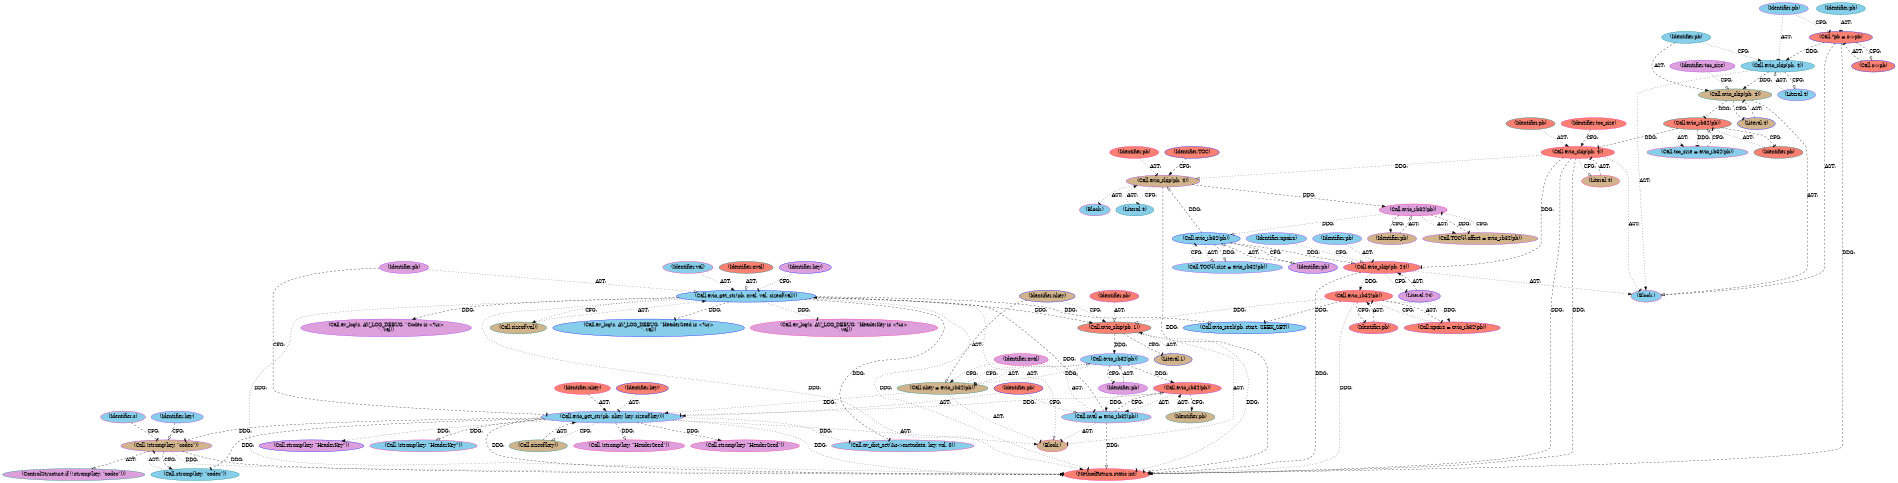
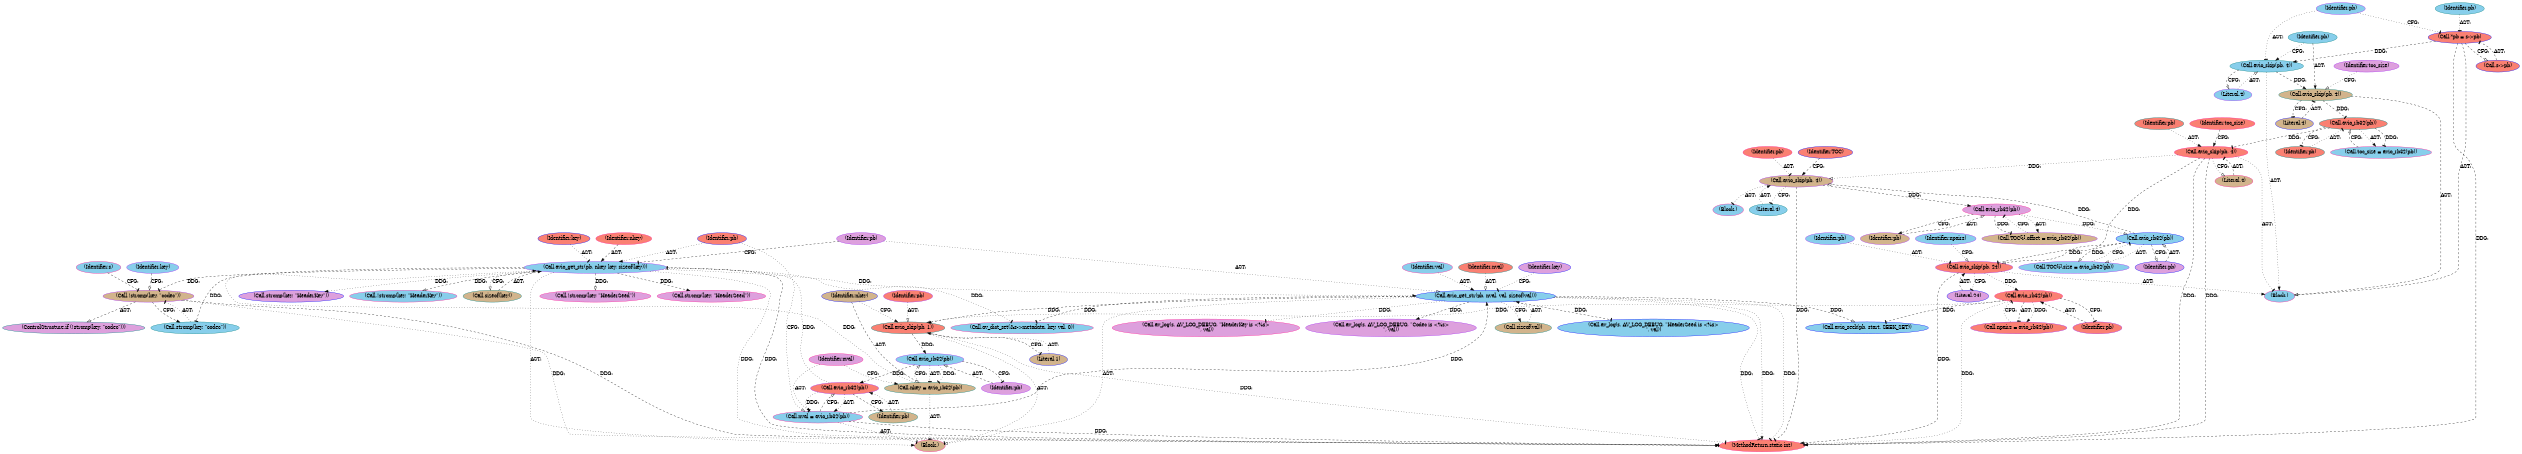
none -> (1037, 291)
